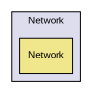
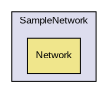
(46, 21) -> (54, 21)
